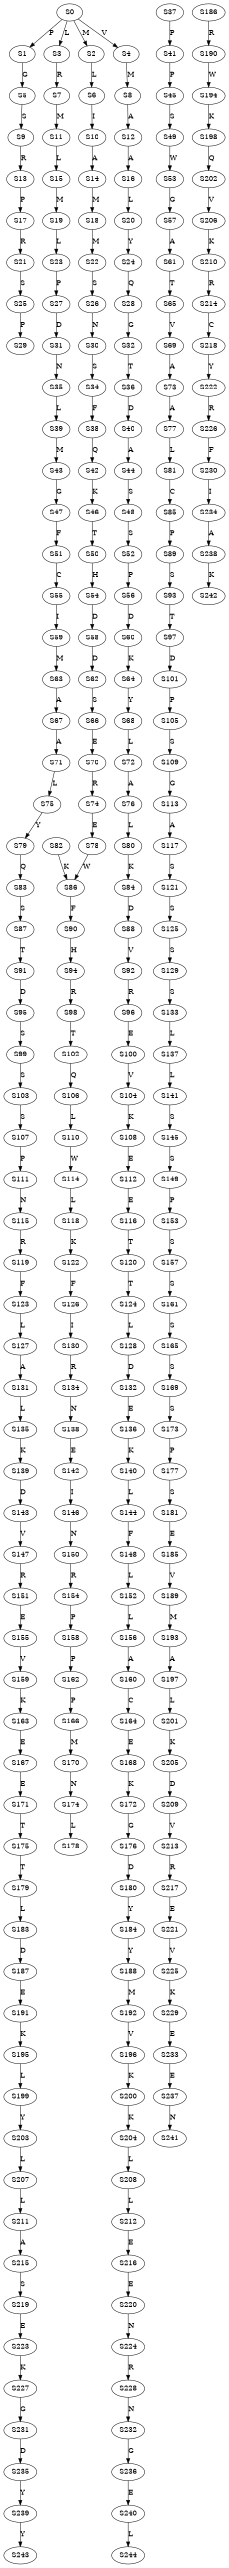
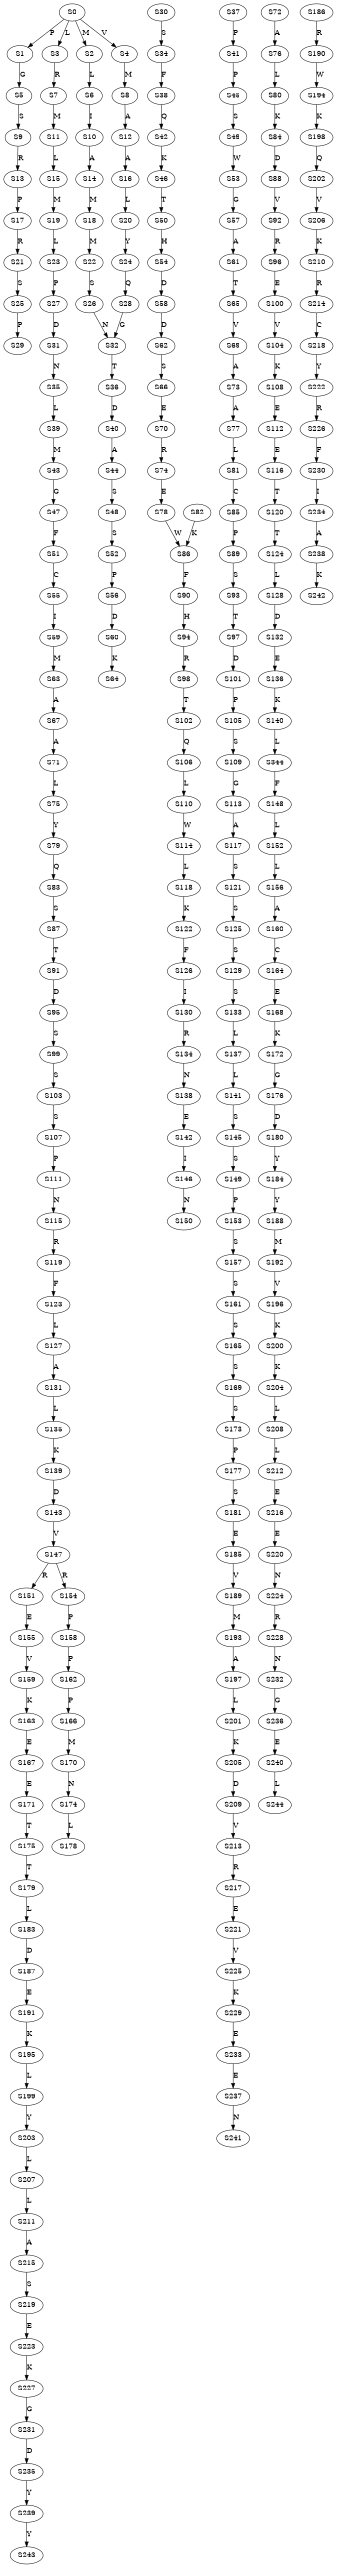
(92, 323) -> (99, 323)
(128, 721) -> none
(128, 1513) -> (275, 763)
(71, 1573) -> (60, 1573)
